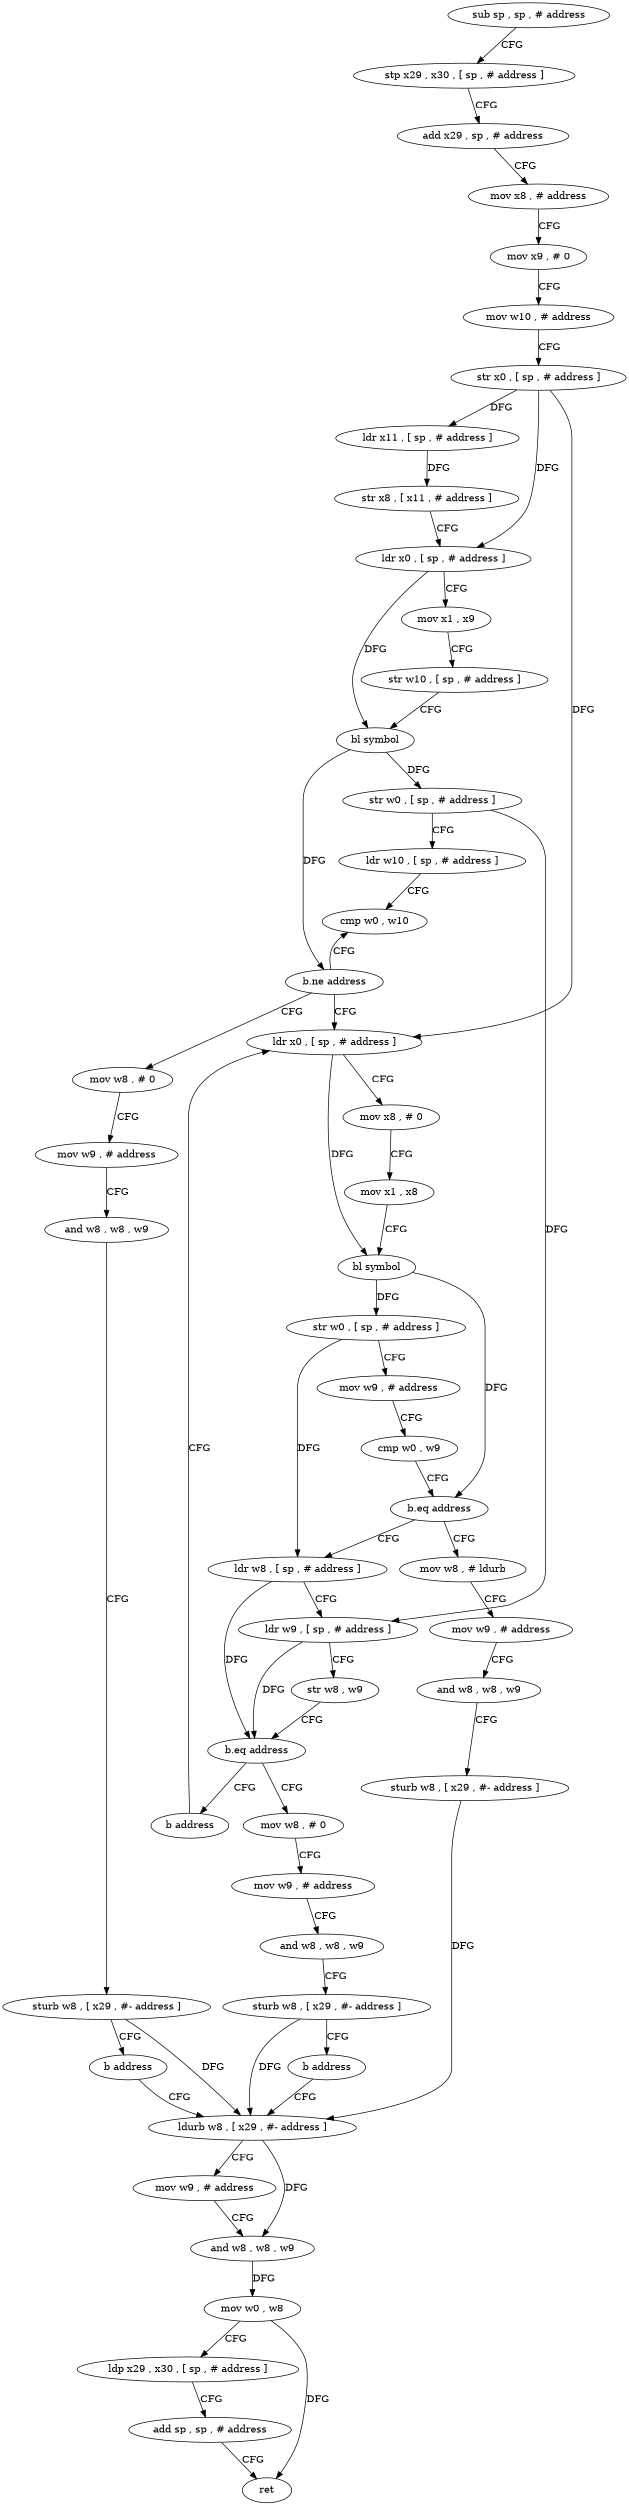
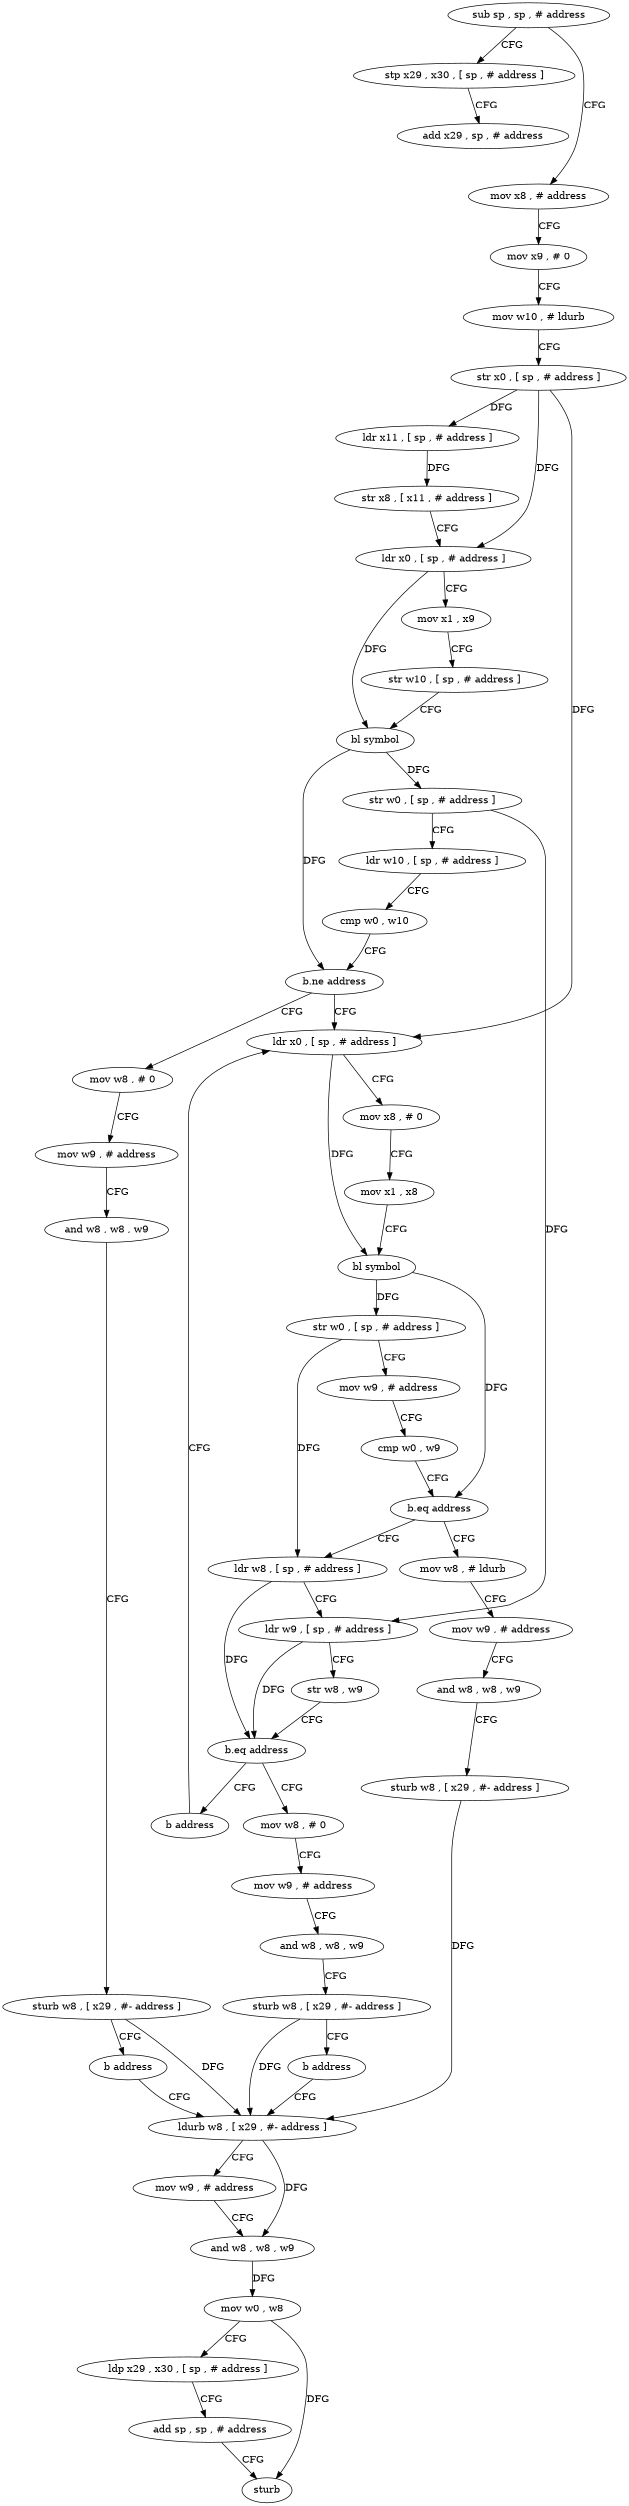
(508, 164) -> (583, 100)
(539, 317) -> (539, 317)
(331, 951) -> (362, 950)
(267, 2490) -> (267, 2490)
